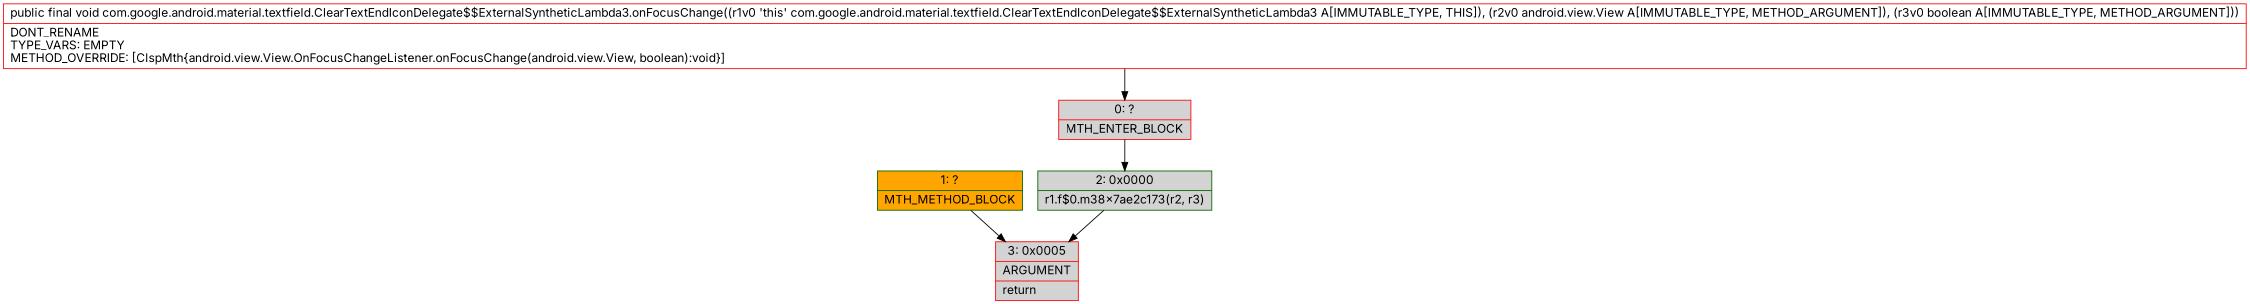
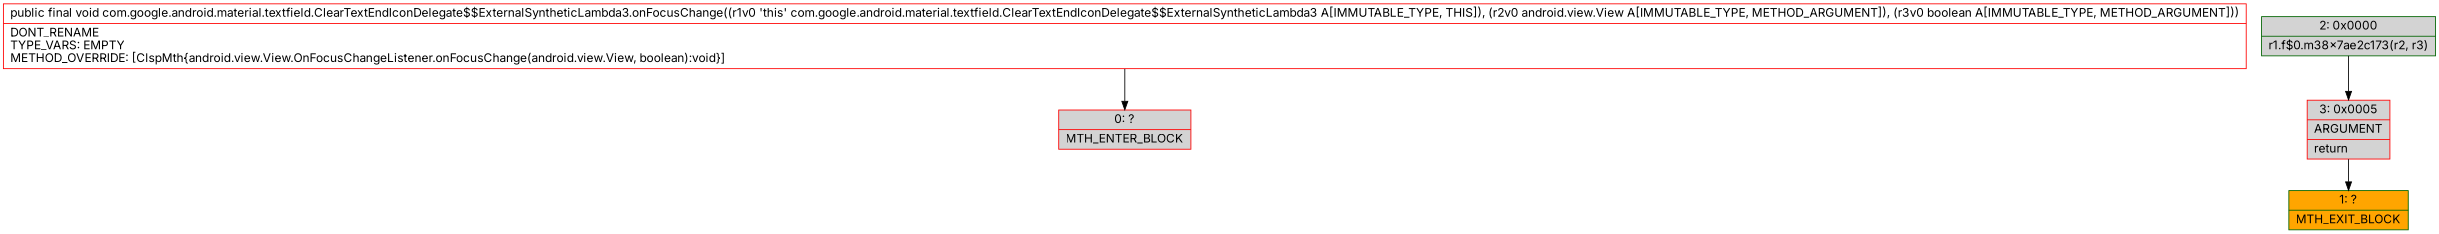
(1125, 151) -> none
(950, 200) -> (2349, 220)
(985, 223) -> (2349, 171)
